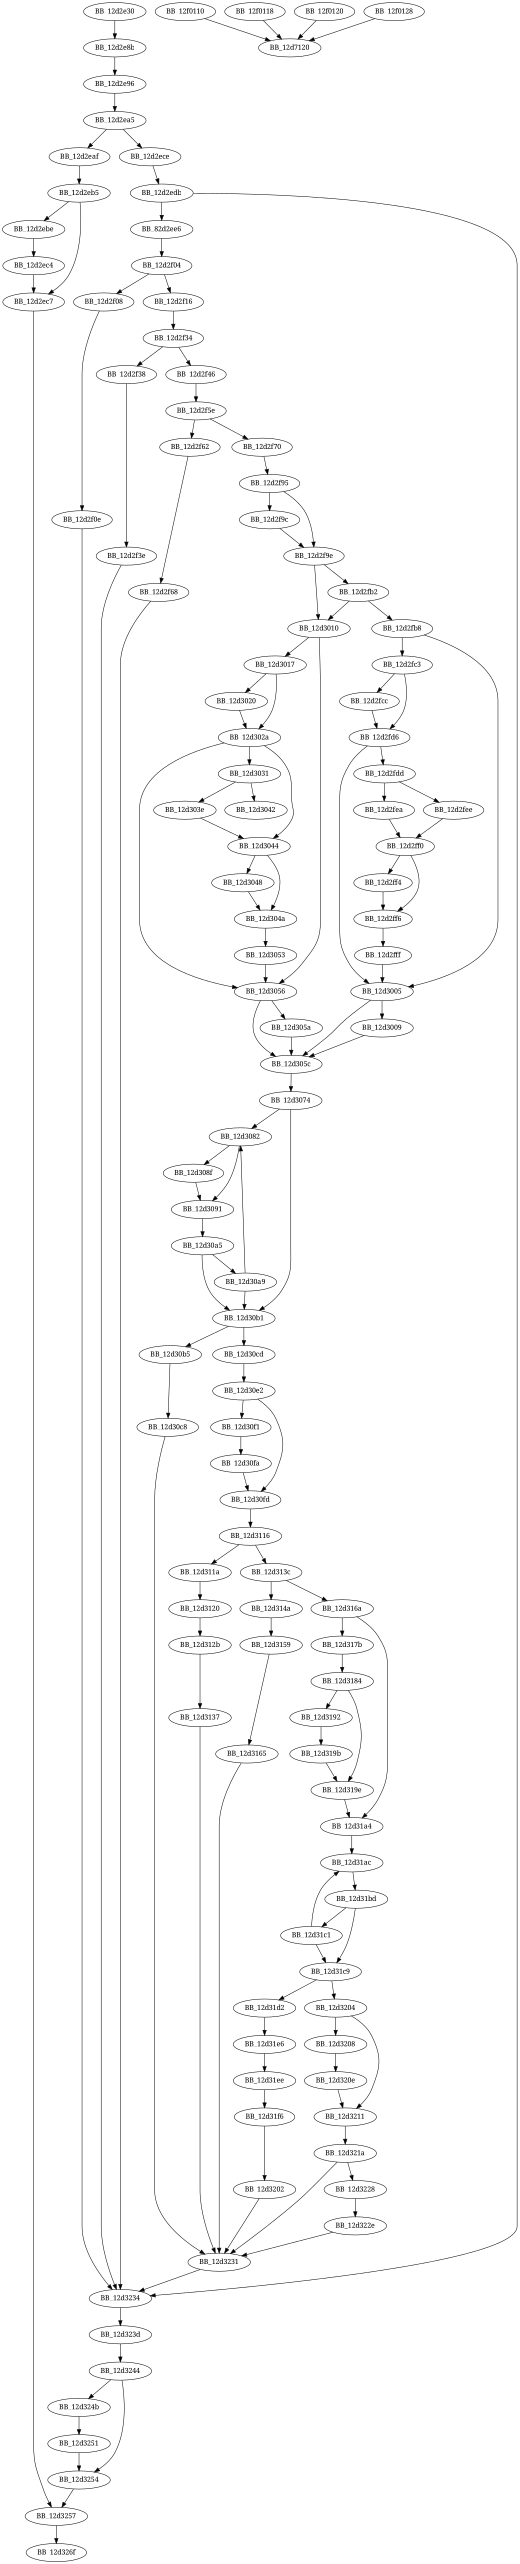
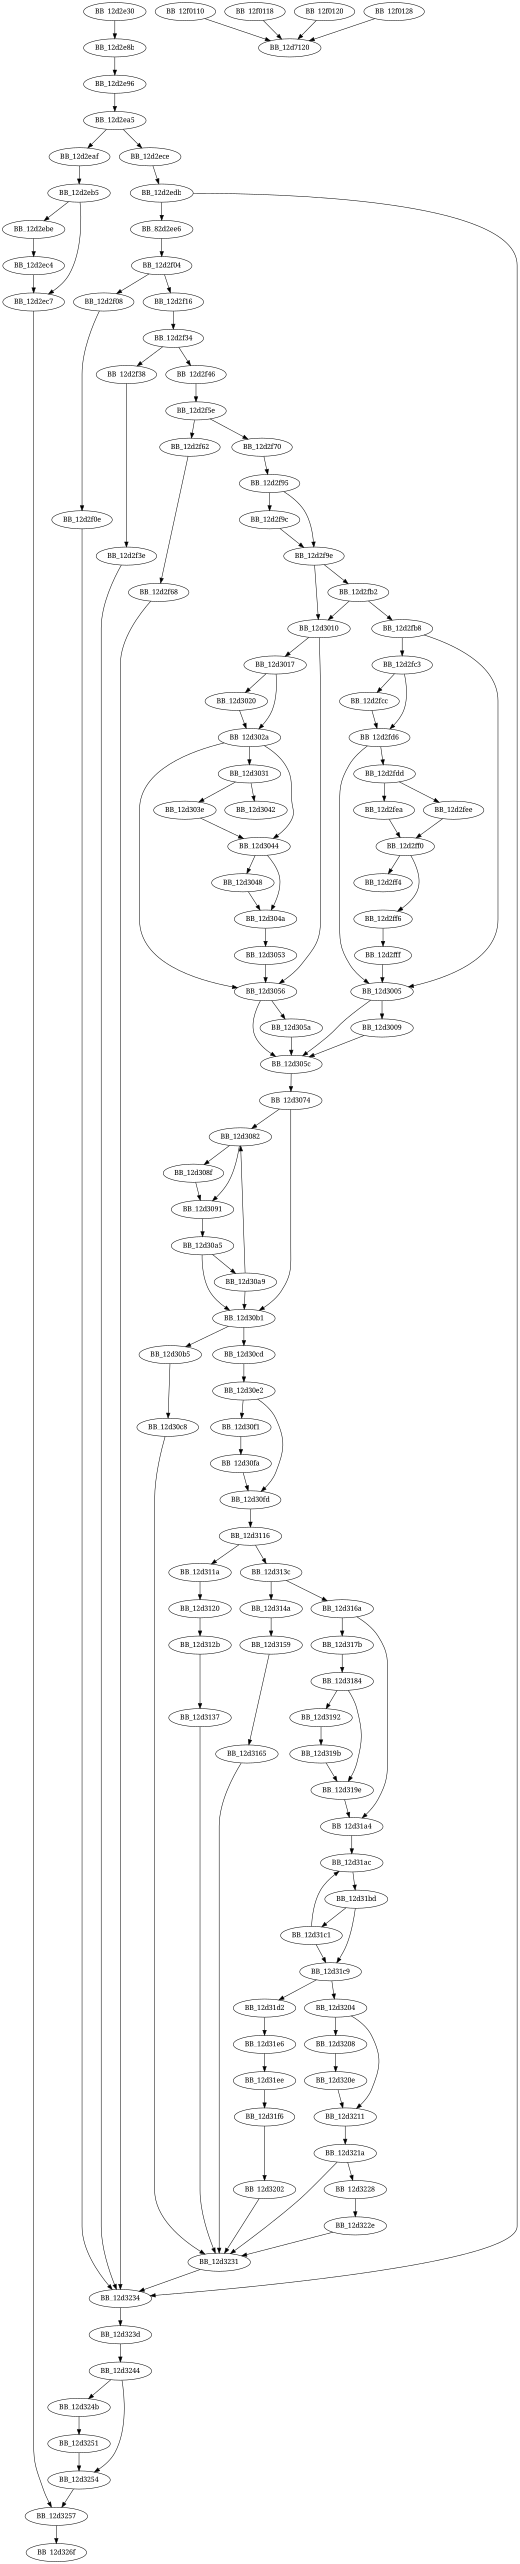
(383, 898) -> none
